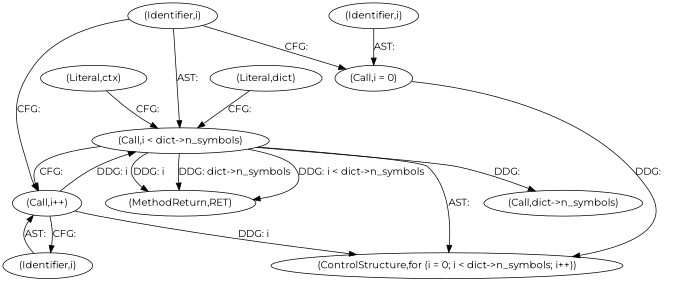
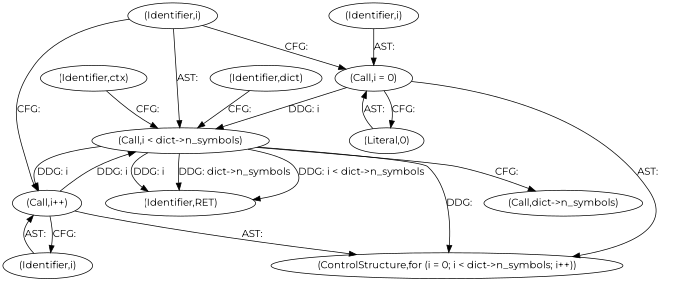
(94, 78) -> (94, 78)
(266, 78) -> (266, 78)
none -> (285, 107)
none -> (387, 141)
(53, 172) -> (53, 172)
(508, 172) -> (508, 172)
(649, 172) -> (649, 172)
(181, 203) -> (181, 203)
(461, 203) -> (461, 203)
(254, 234) -> (254, 234)
